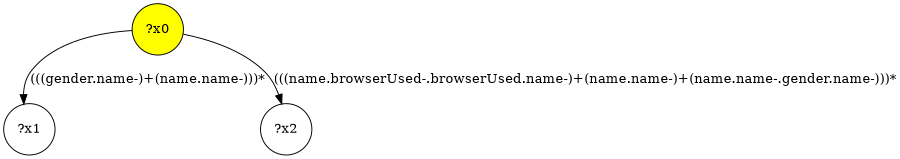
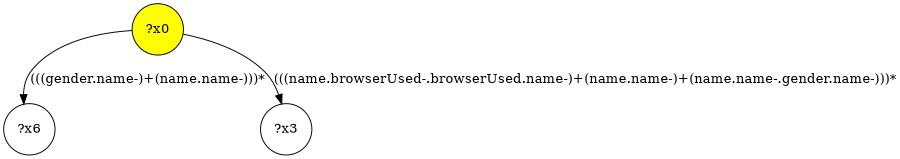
(29, 129) -> (29, 129)
(286, 129) -> (286, 129)
